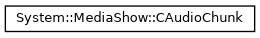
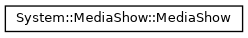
(130, 19) -> (124, 19)
